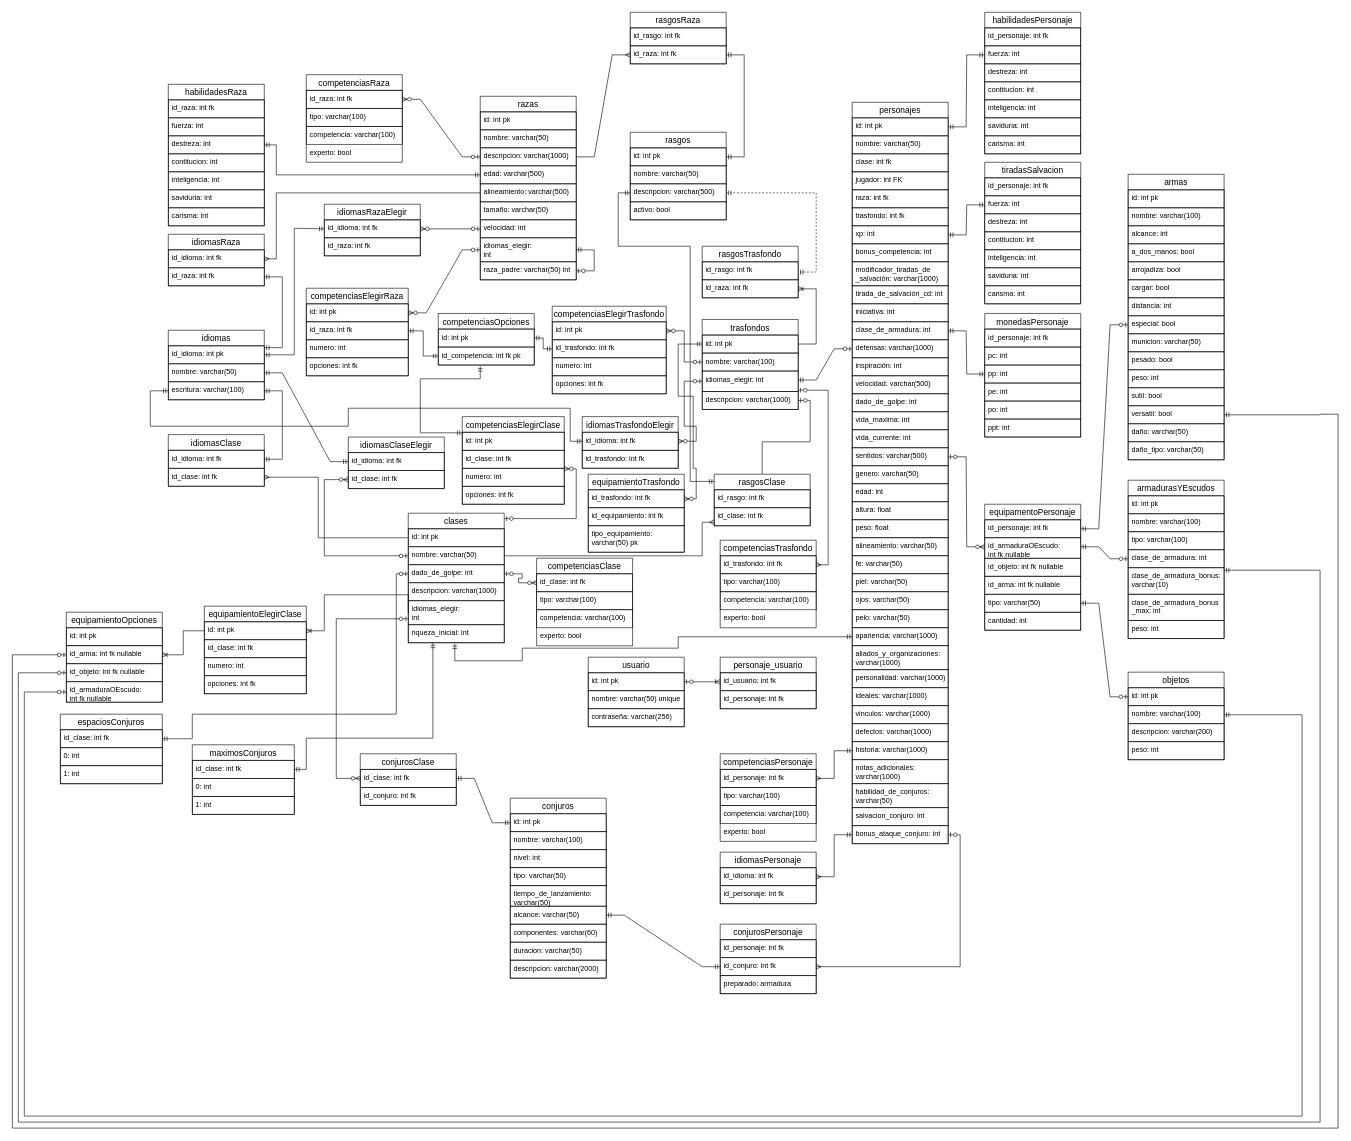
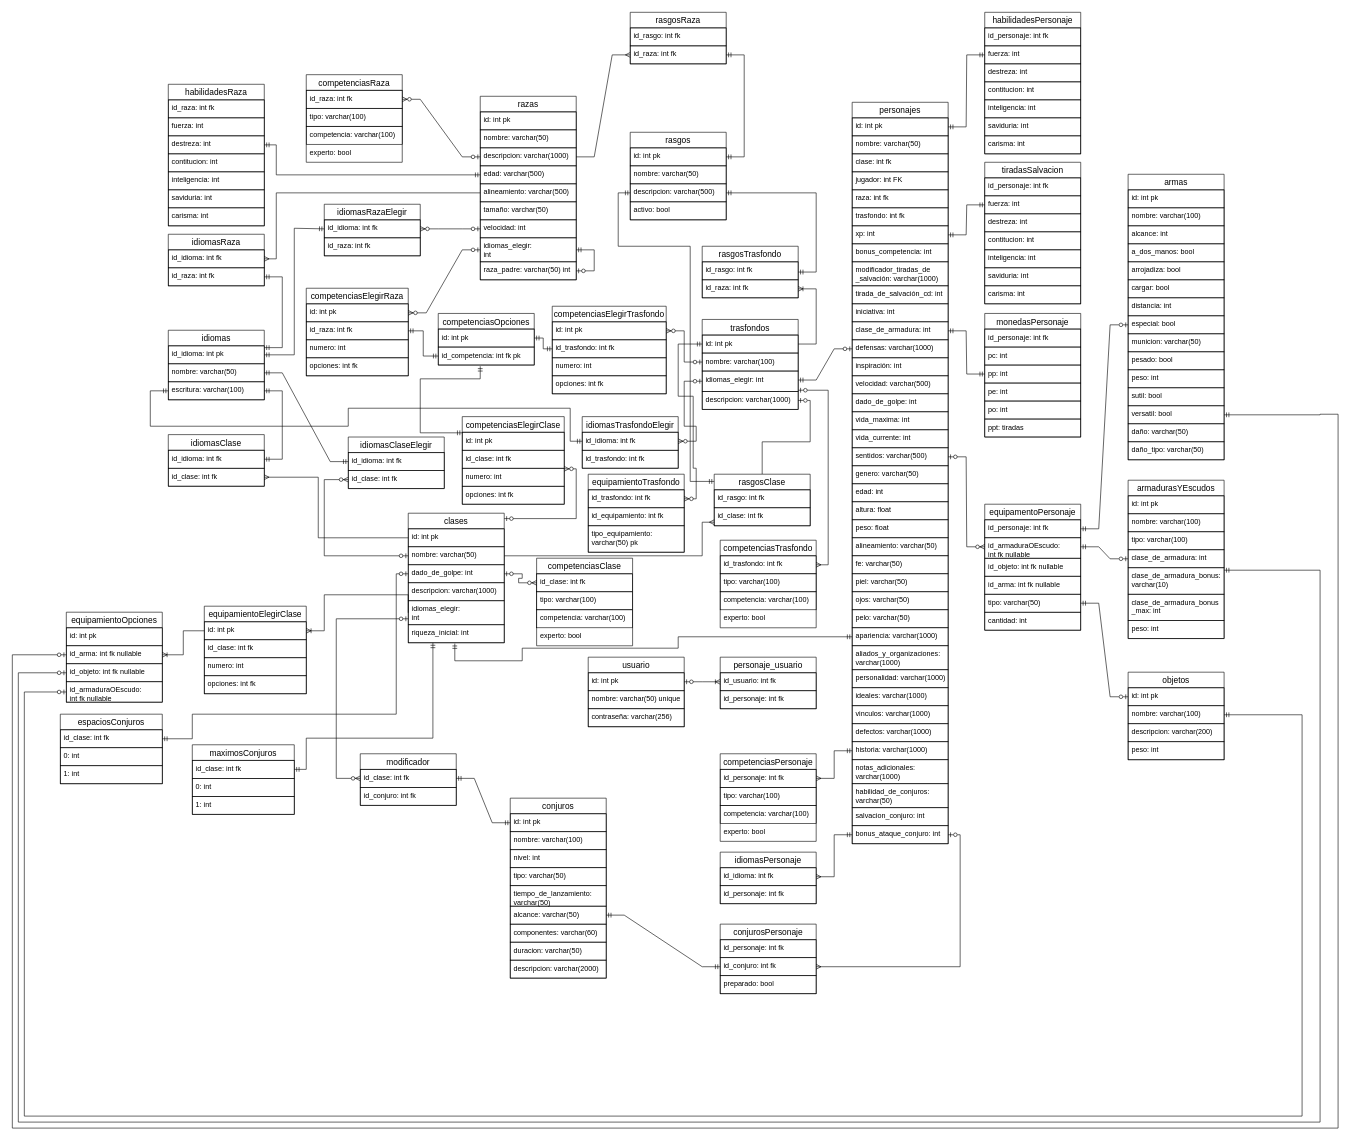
(816, 196) -> (816, 196)
(1002, 427) -> (1010, 427)
(408, 762) -> (408, 762)
(760, 984) -> (751, 984)
